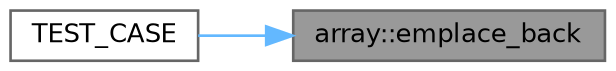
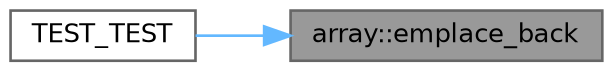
(104, 36) -> (103, 36)
